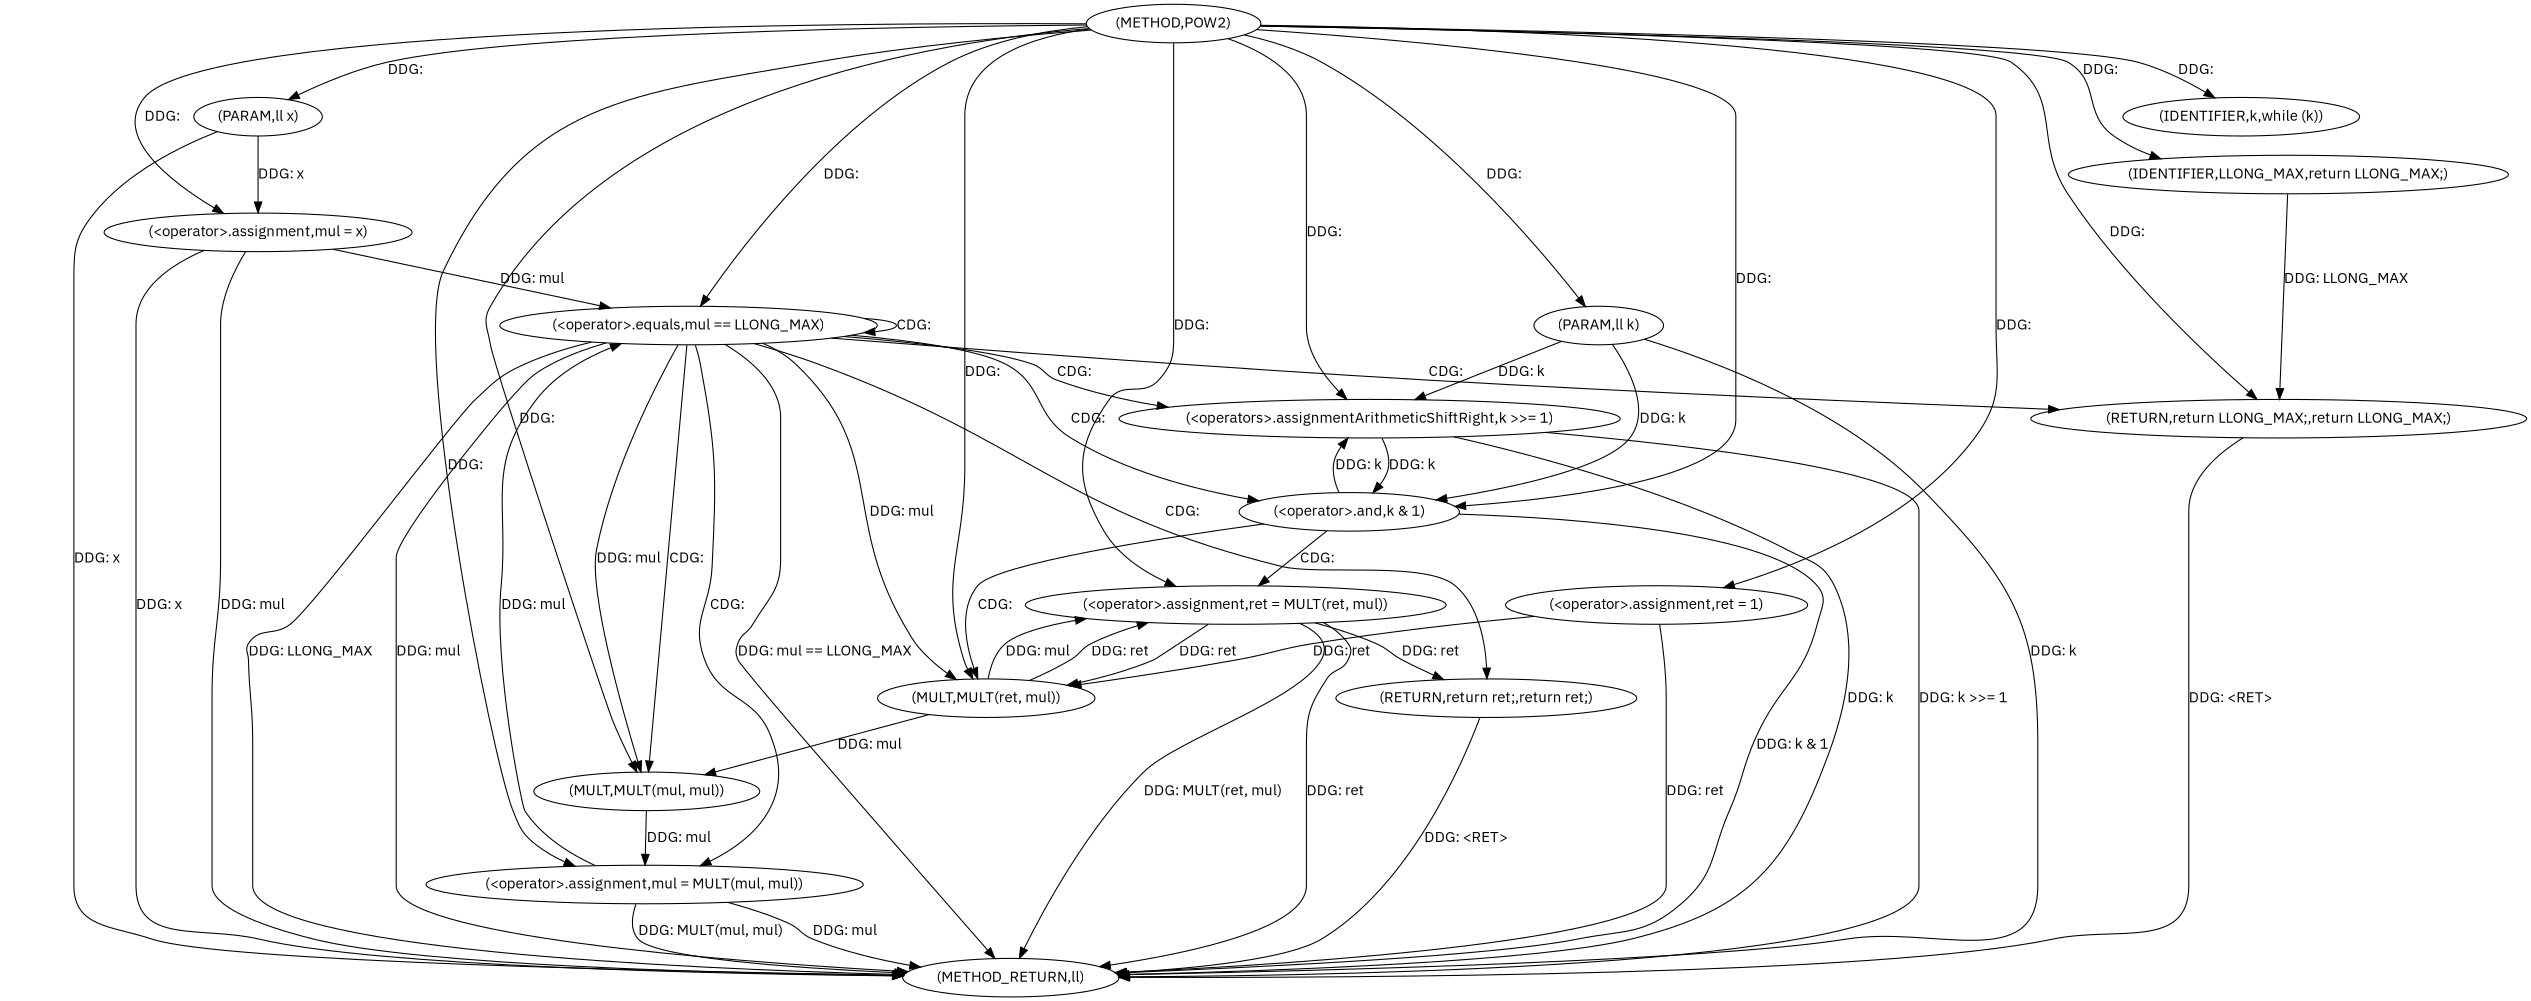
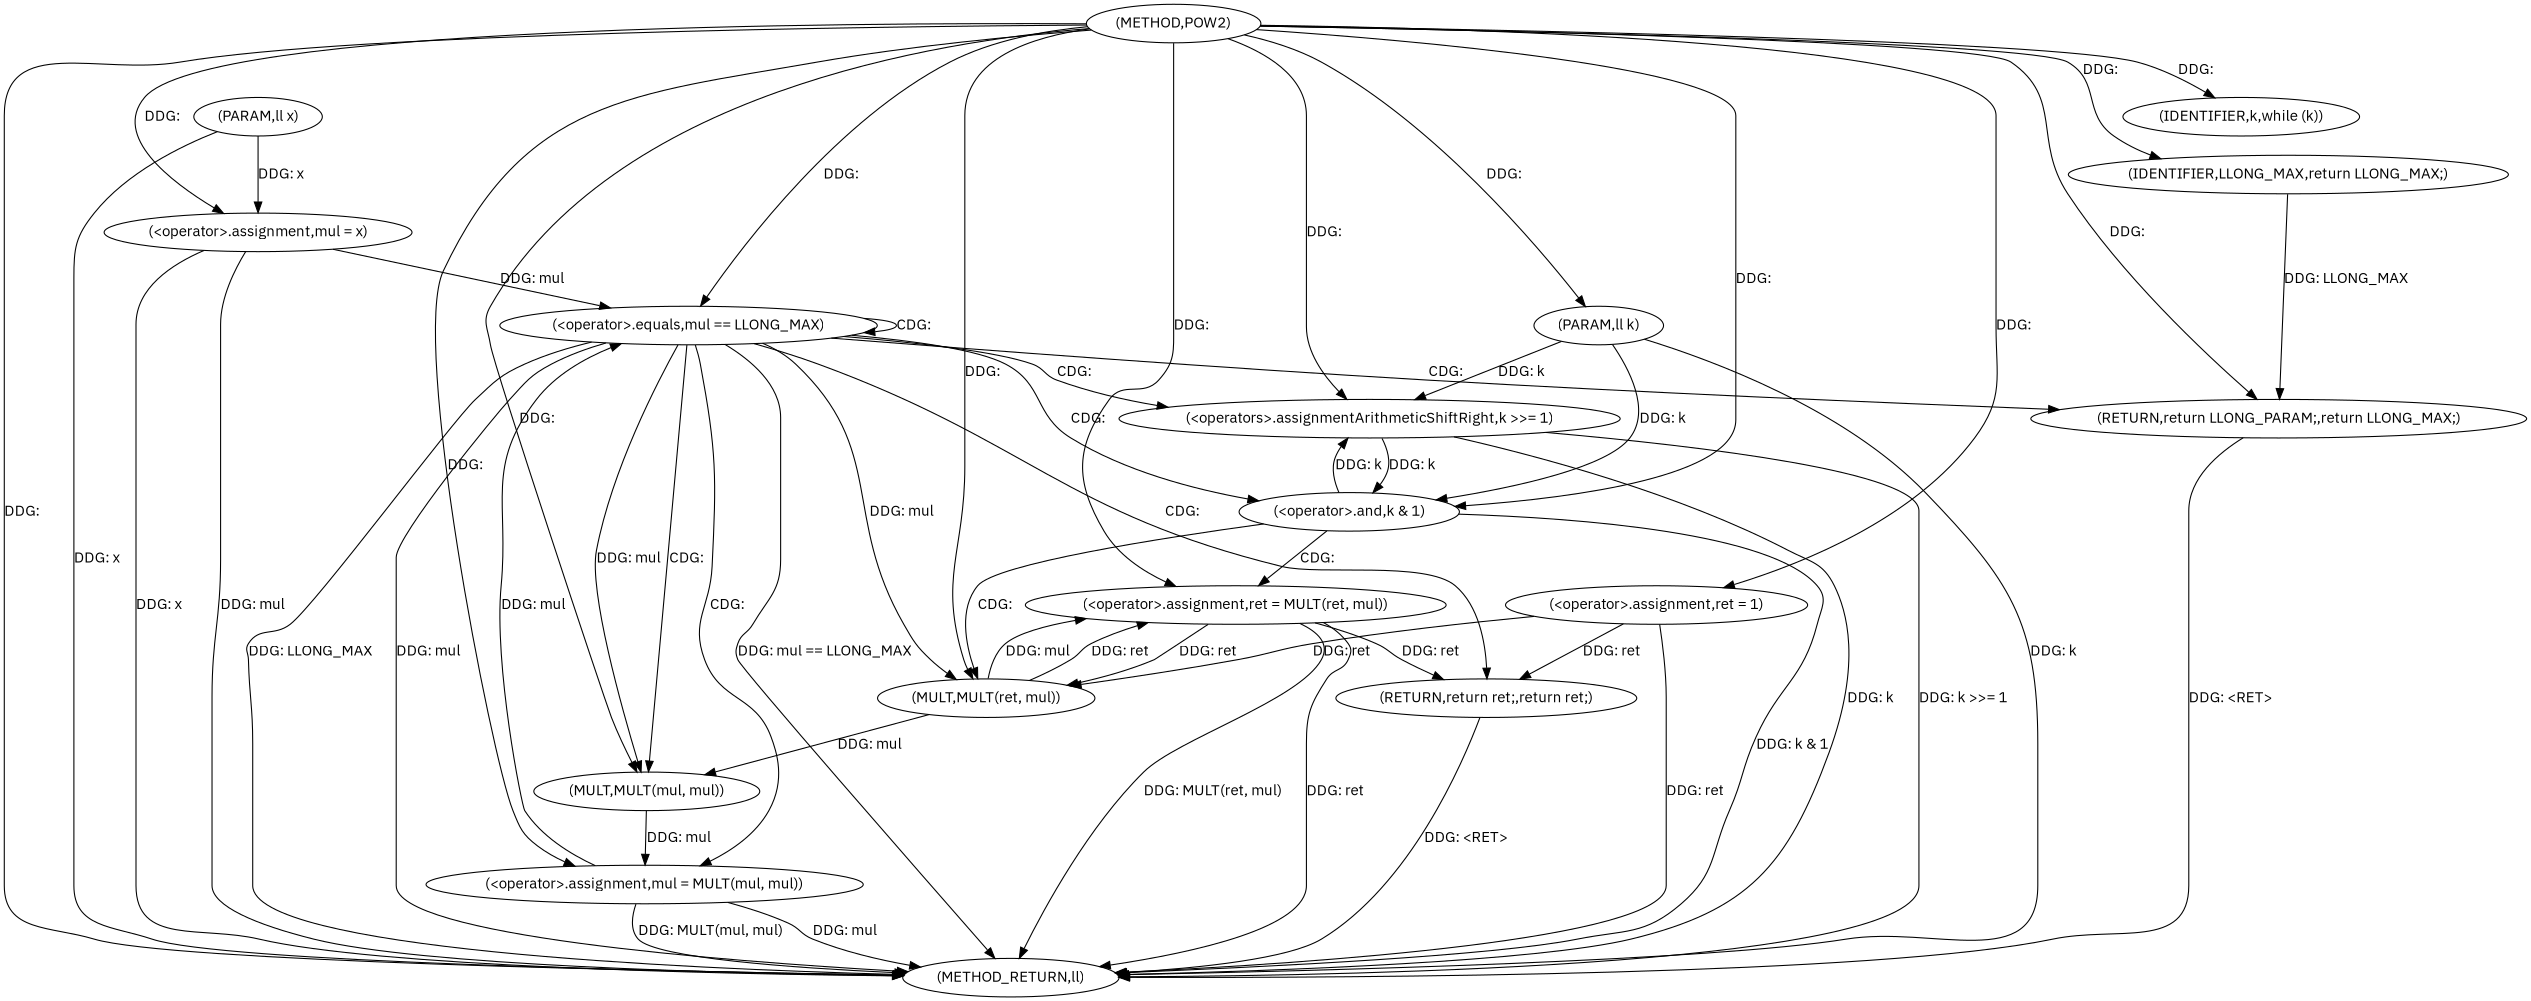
(689, 35) -> (4, 401)
(2279, 419) -> (2279, 419)
none -> (1576, 649)
